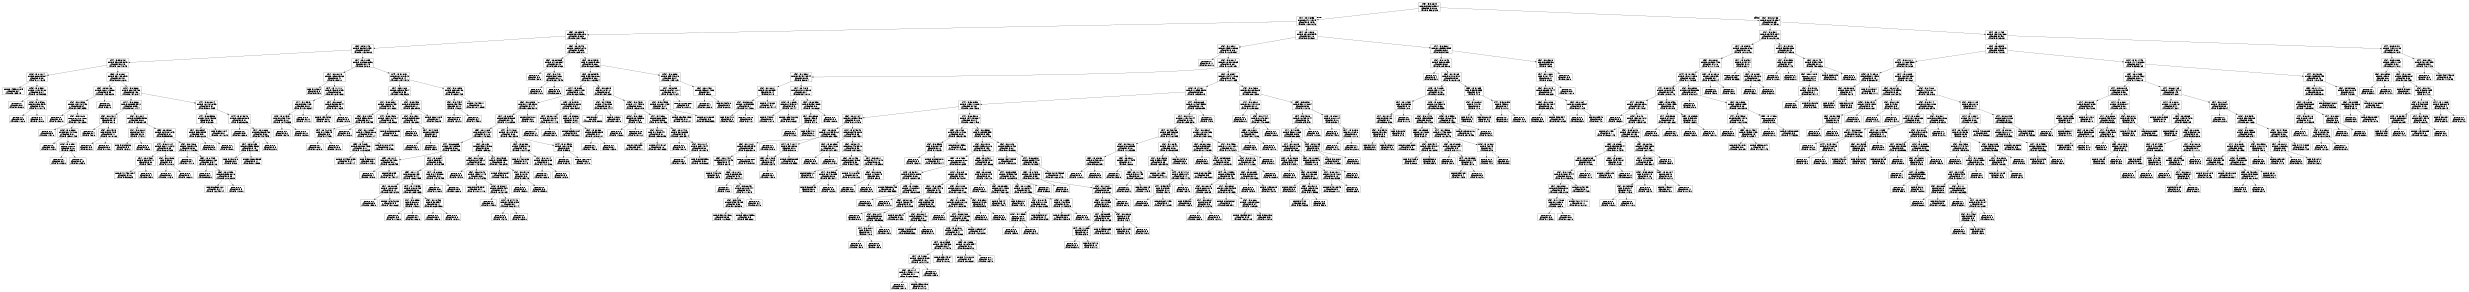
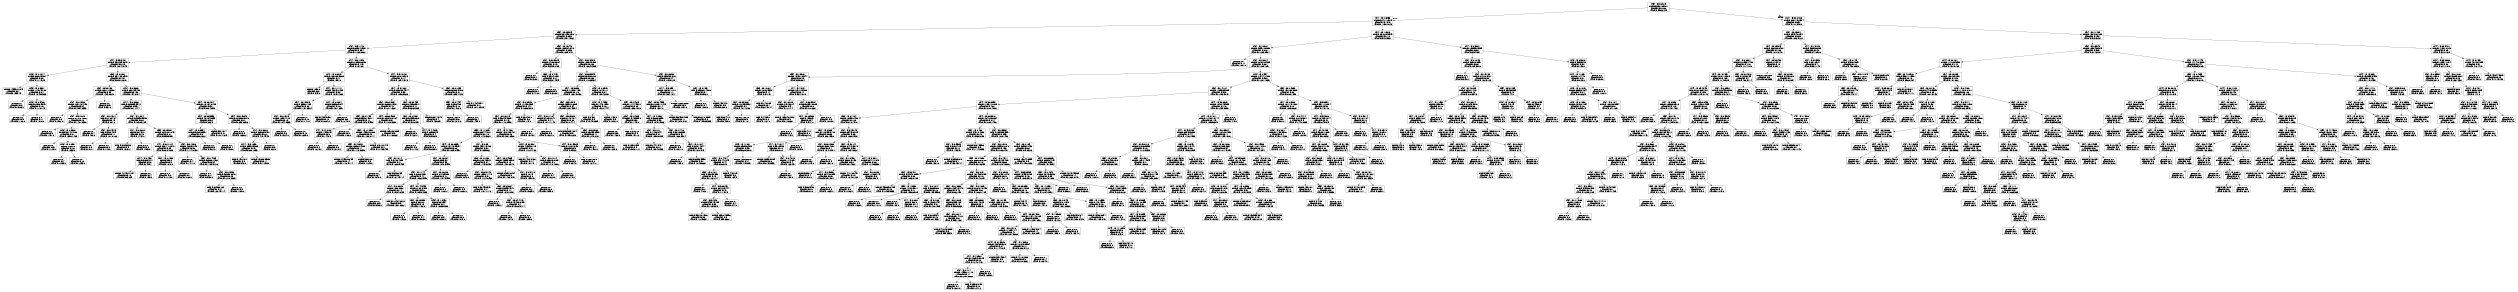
(593, 119) -> (589, 119)
(890, 210) -> (931, 196)
